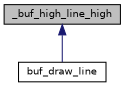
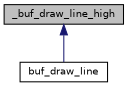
(62, 14) -> (64, 14)
